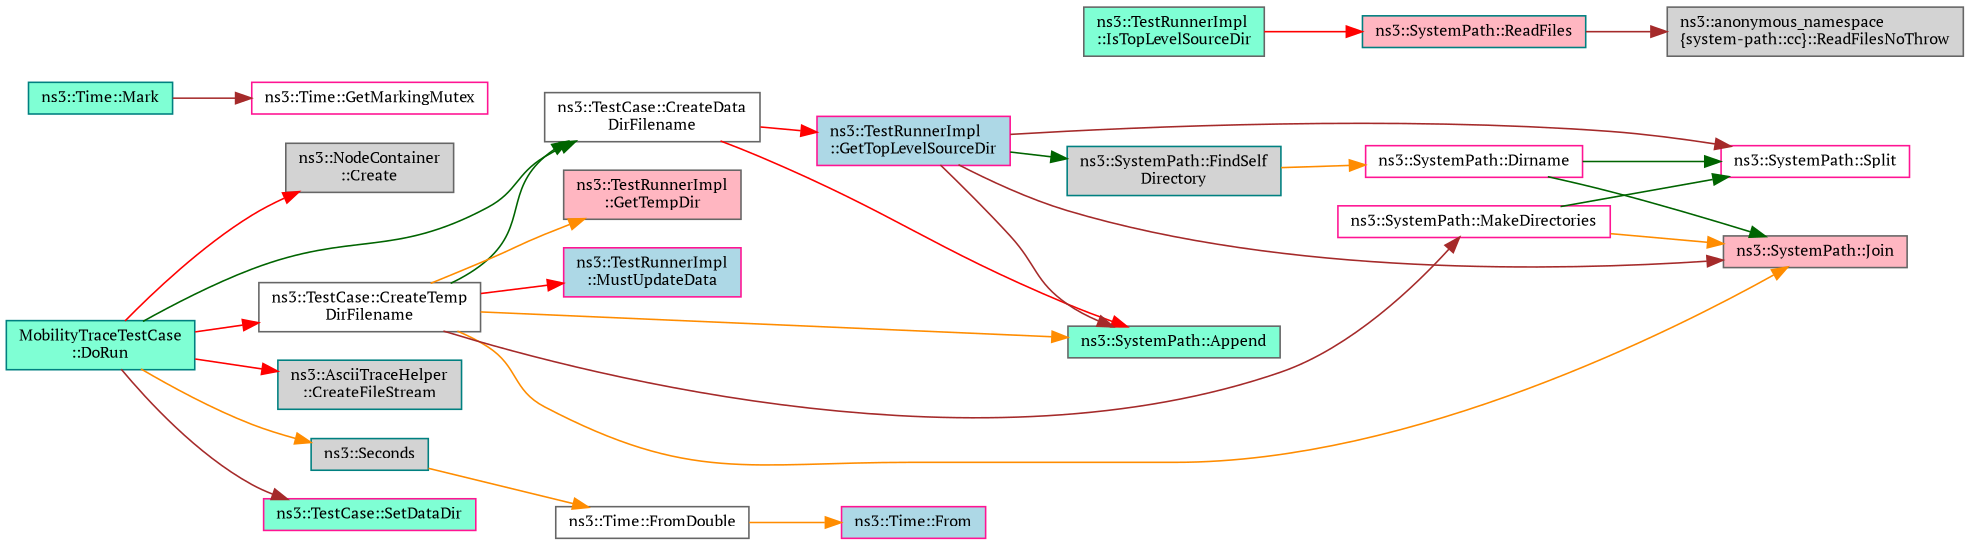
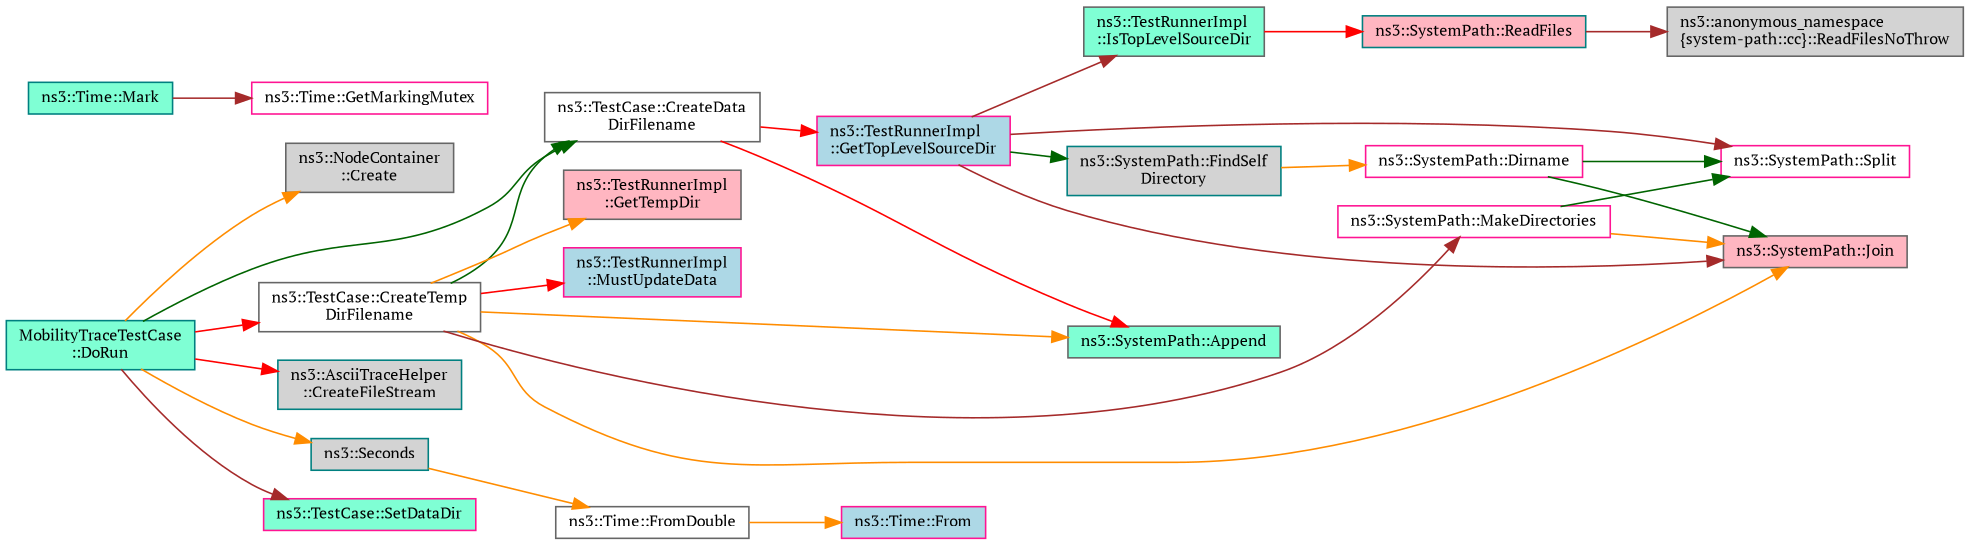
(1018, 246) -> (1037, 89)
(200, 253) -> (200, 253)
